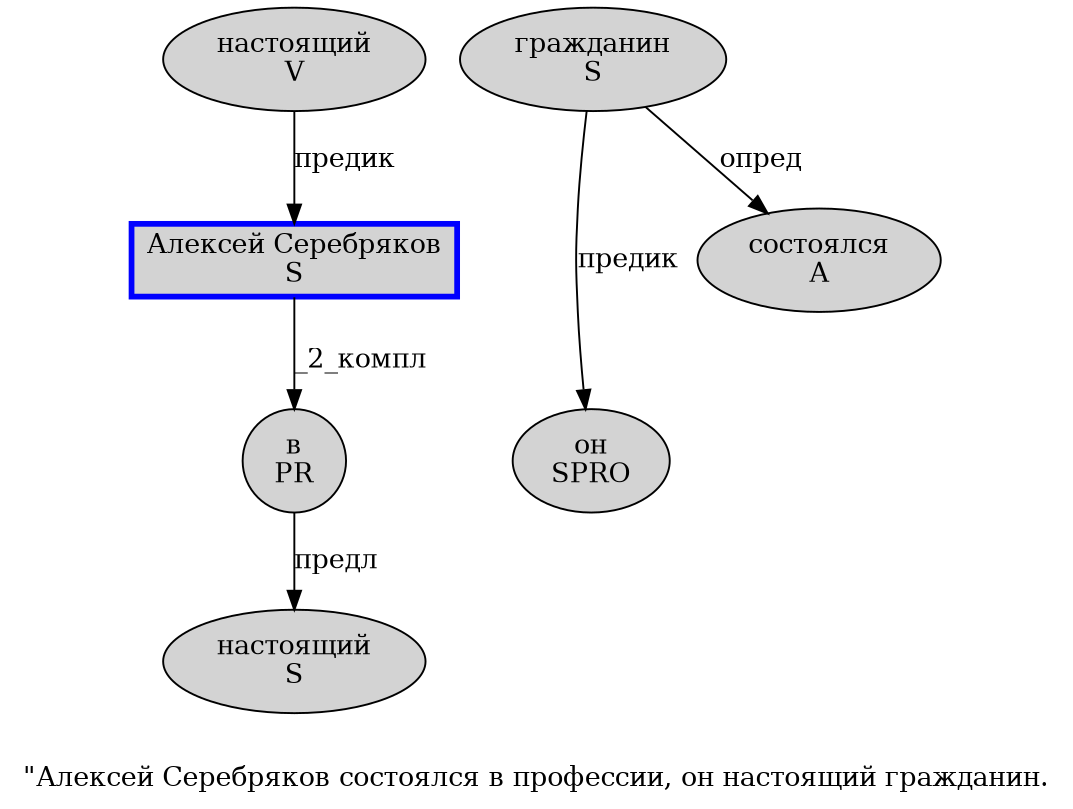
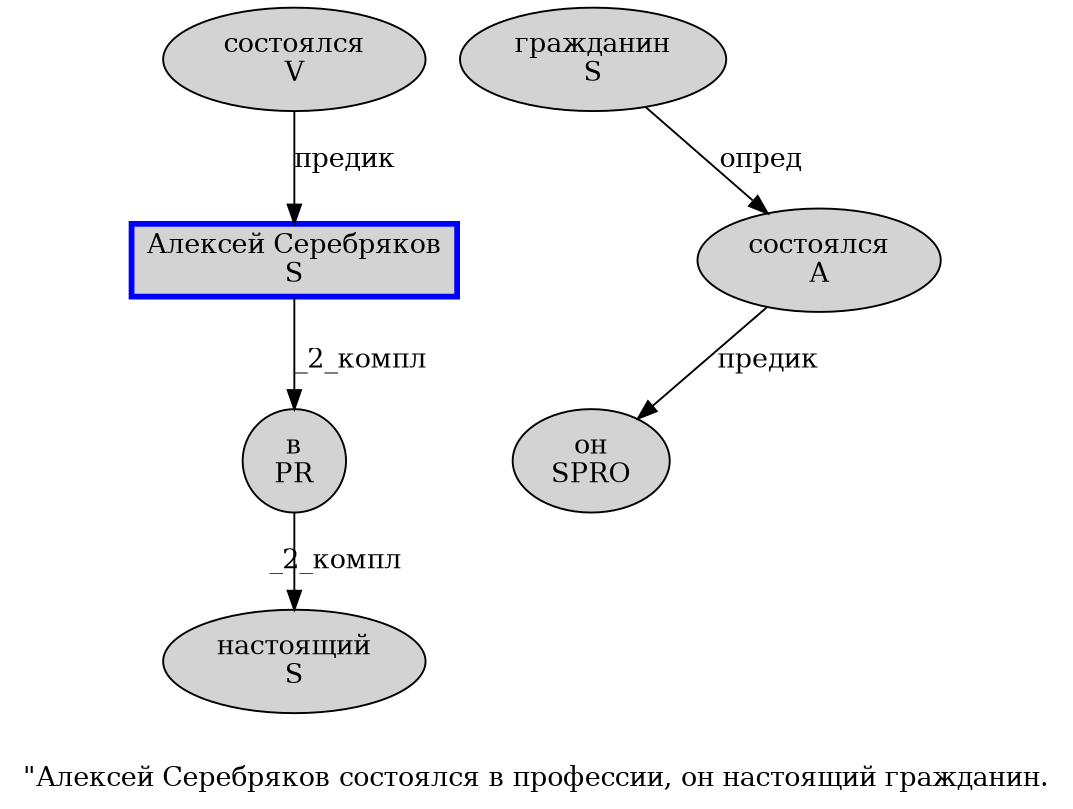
(294, 59) -> (294, 59)
(576, 250) -> (710, 357)
(336, 561) -> (336, 561)
